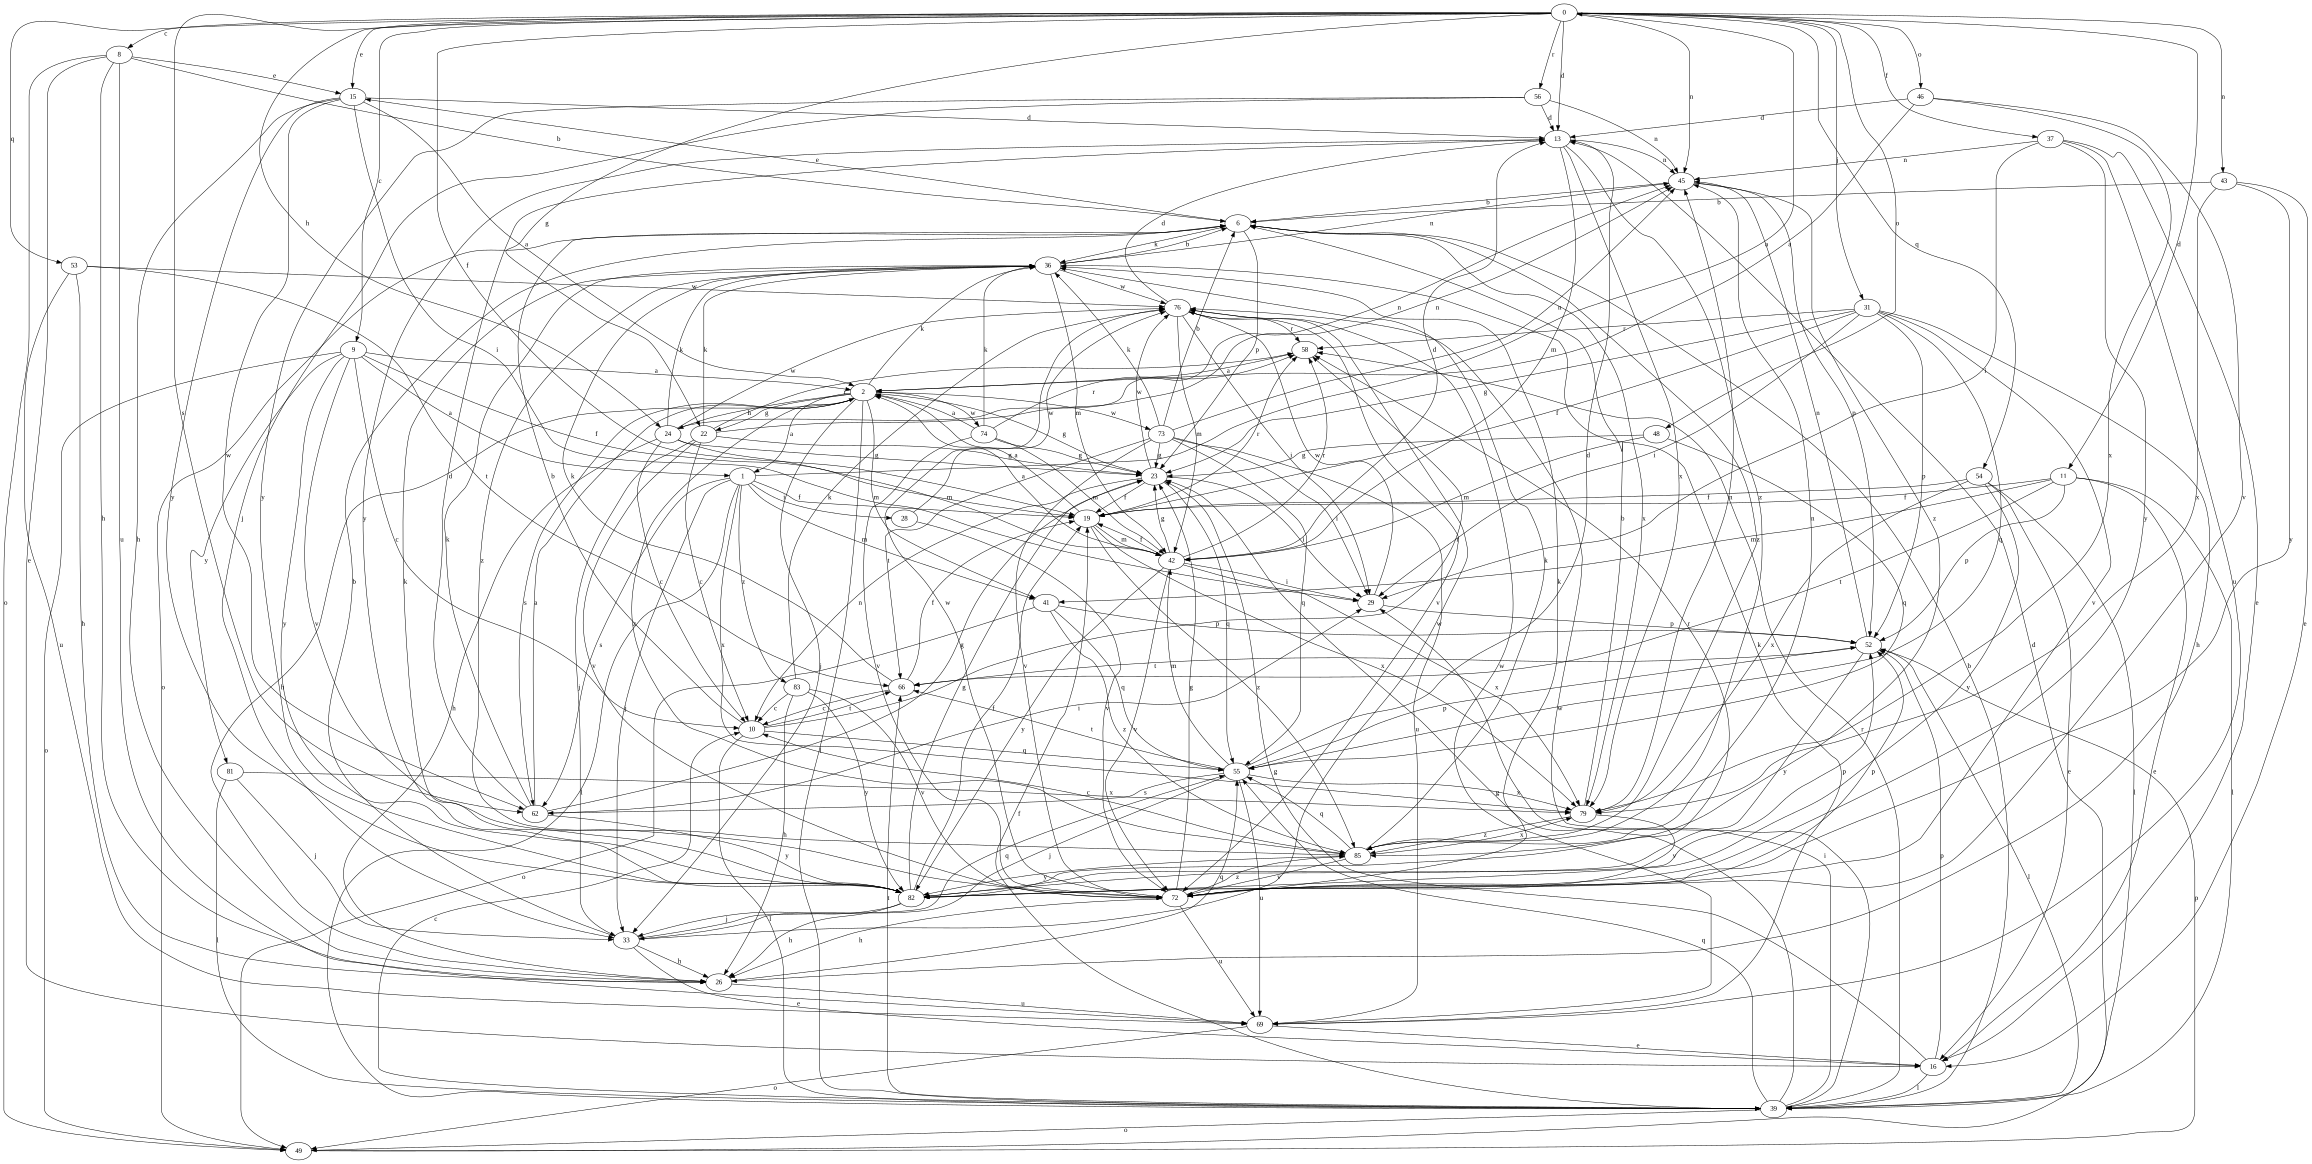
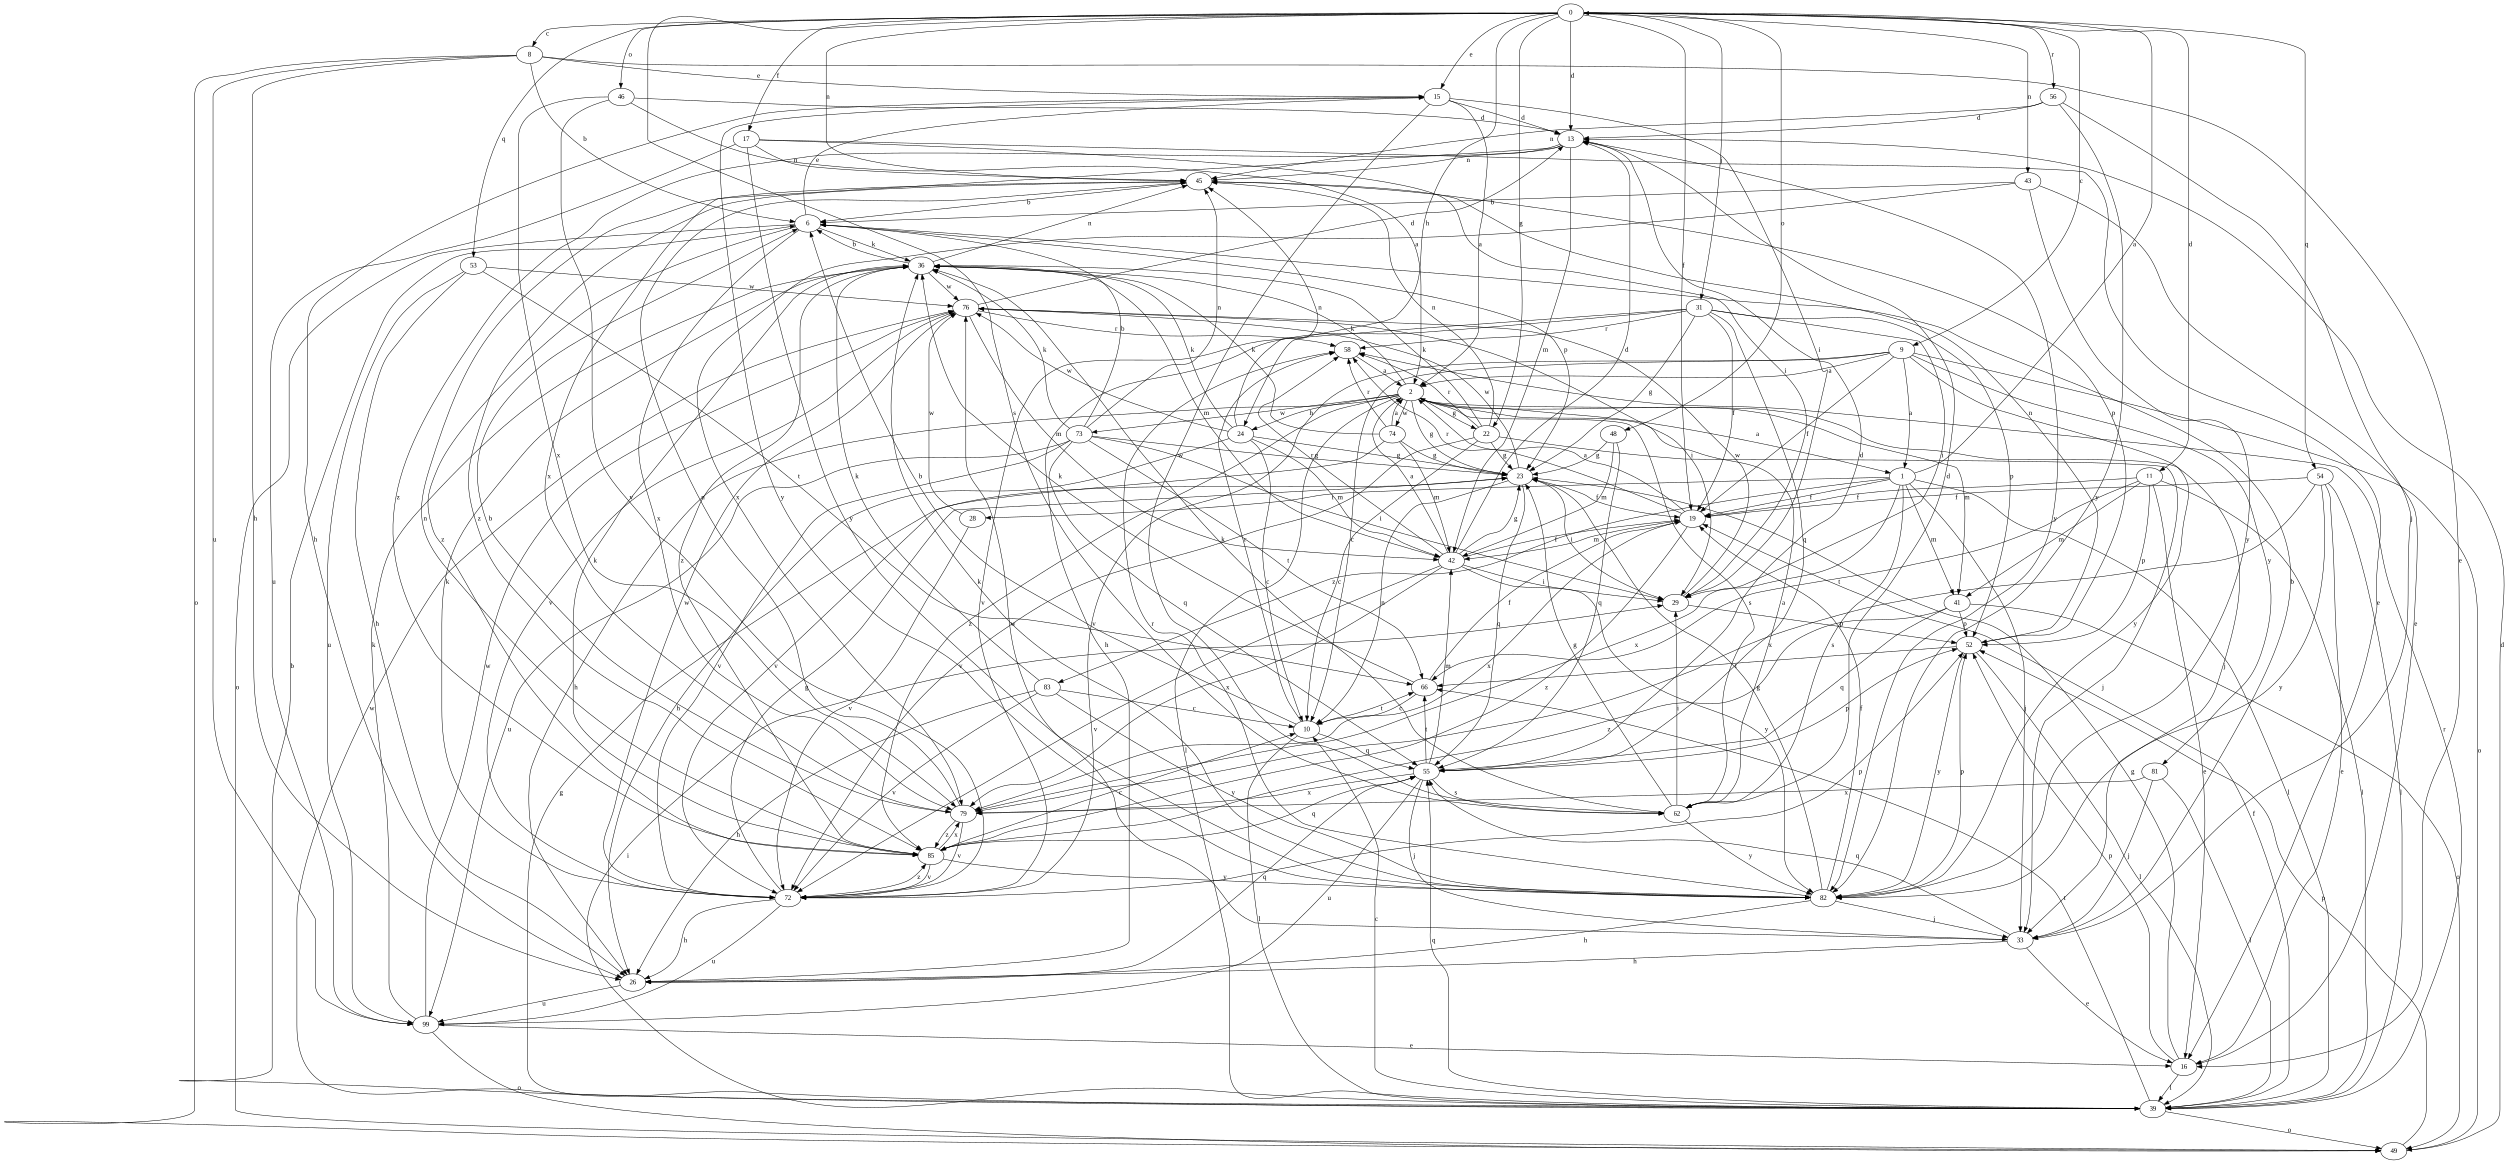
(2050, 139) -> (746, 139)
(899, 428) -> (857, 488)
(1260, 1025) -> (426, 1025)
